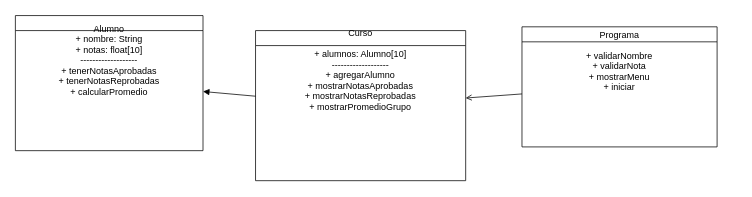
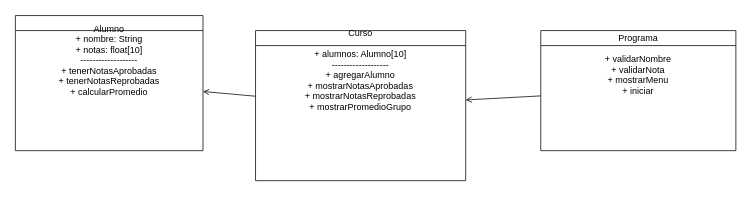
(619, 87) -> (638, 90)
(210, 92) -> (208, 92)
